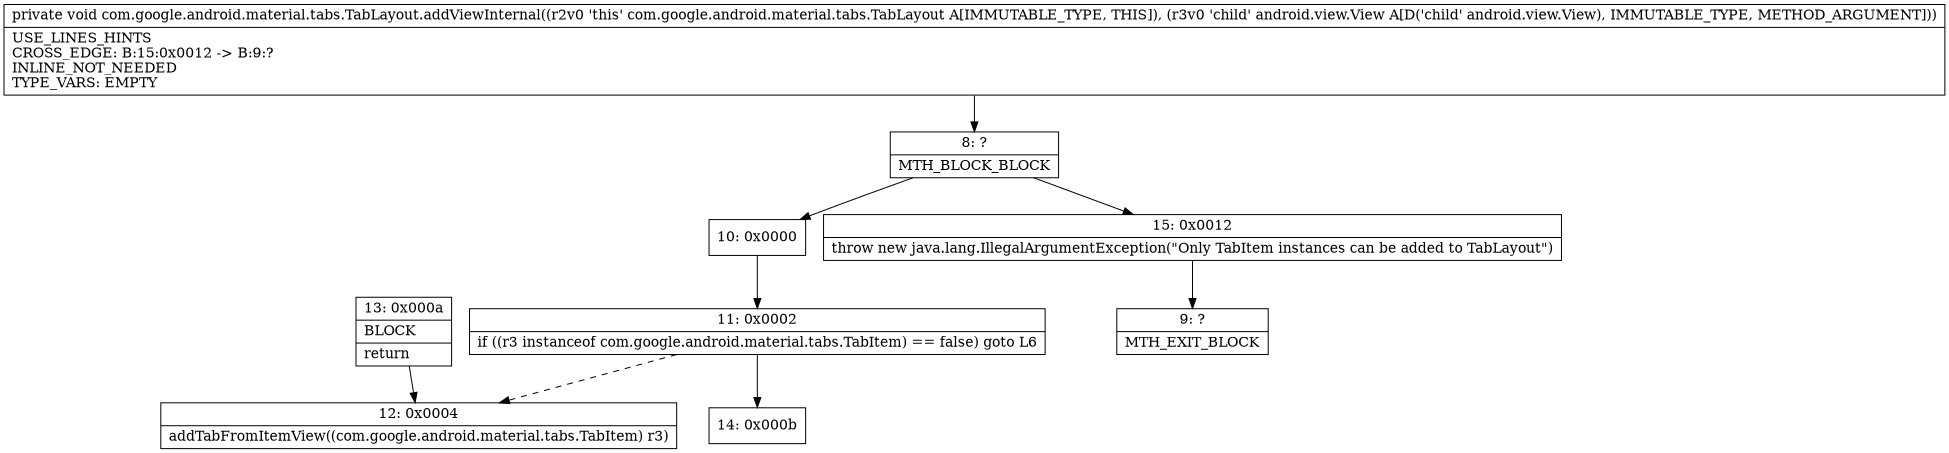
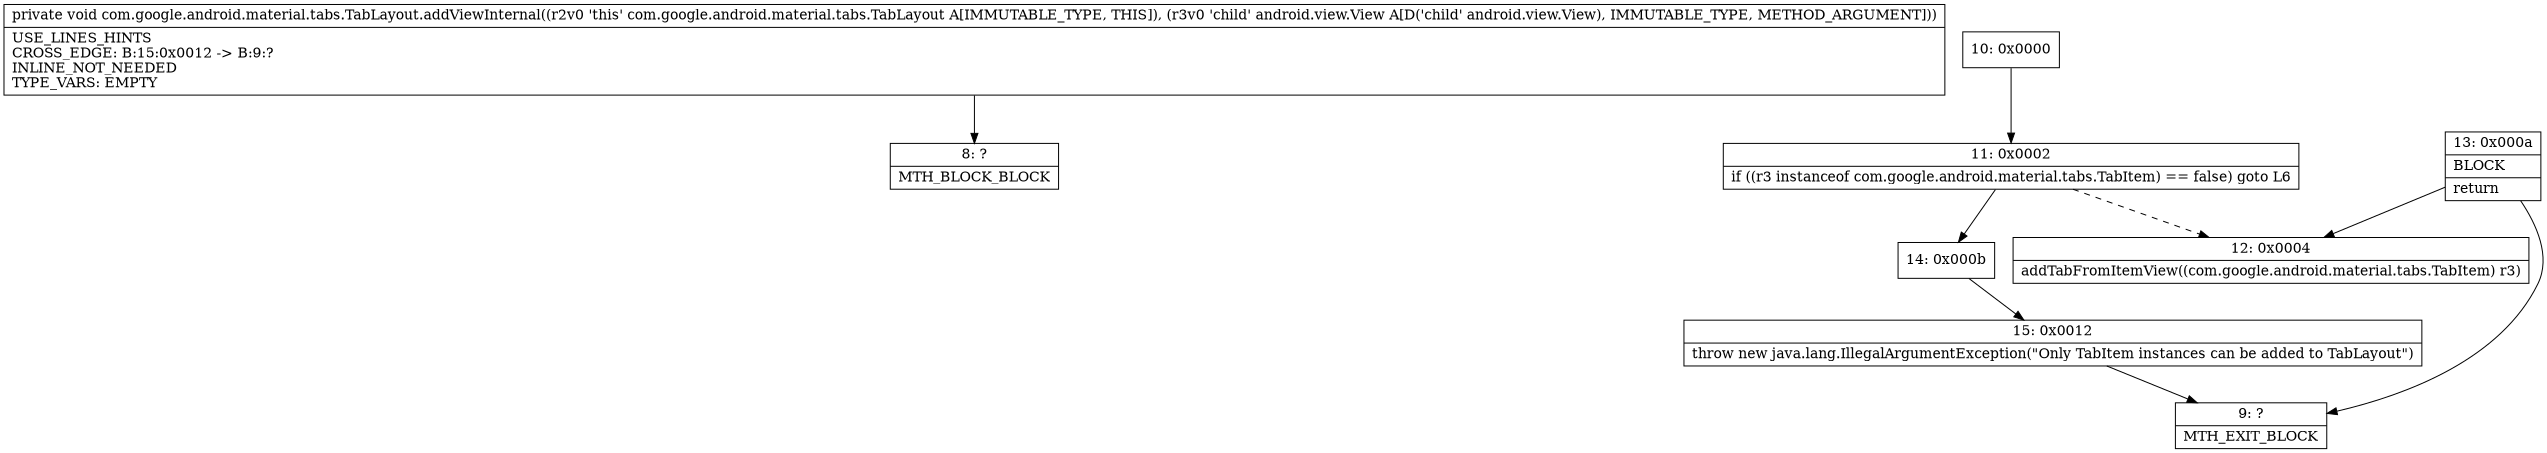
(1079, 194) -> (1992, 296)
(861, 197) -> none
none -> (2488, 344)
